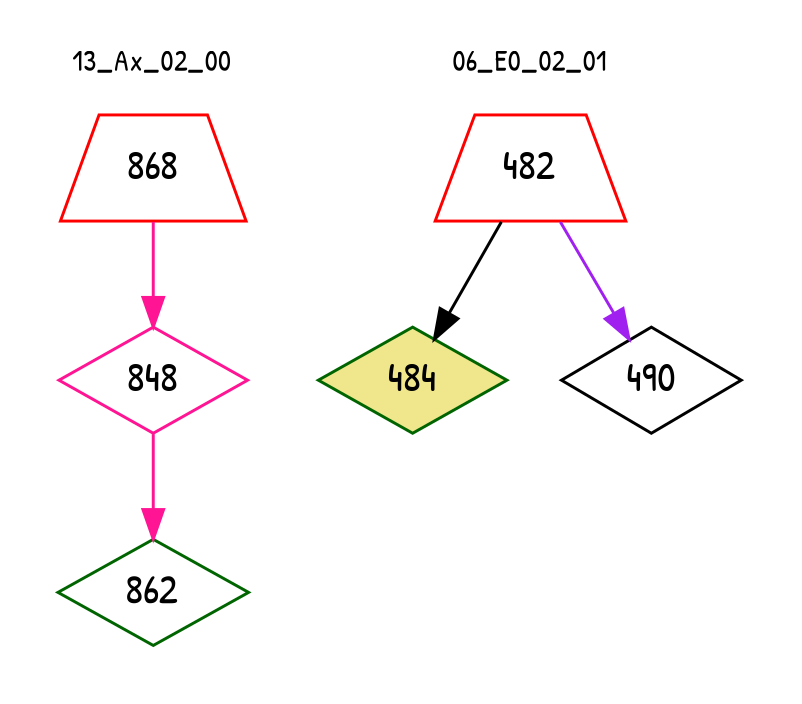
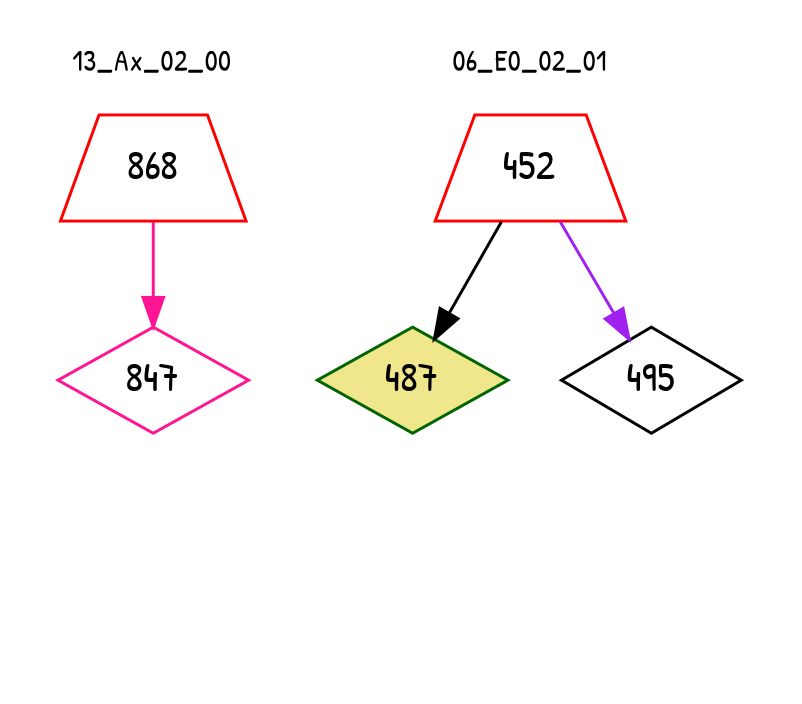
(530, 168) -> (530, 168)
(153, 380) -> (153, 380)
(413, 380) -> (413, 380)
(651, 380) -> (651, 380)
(153, 592) -> none
